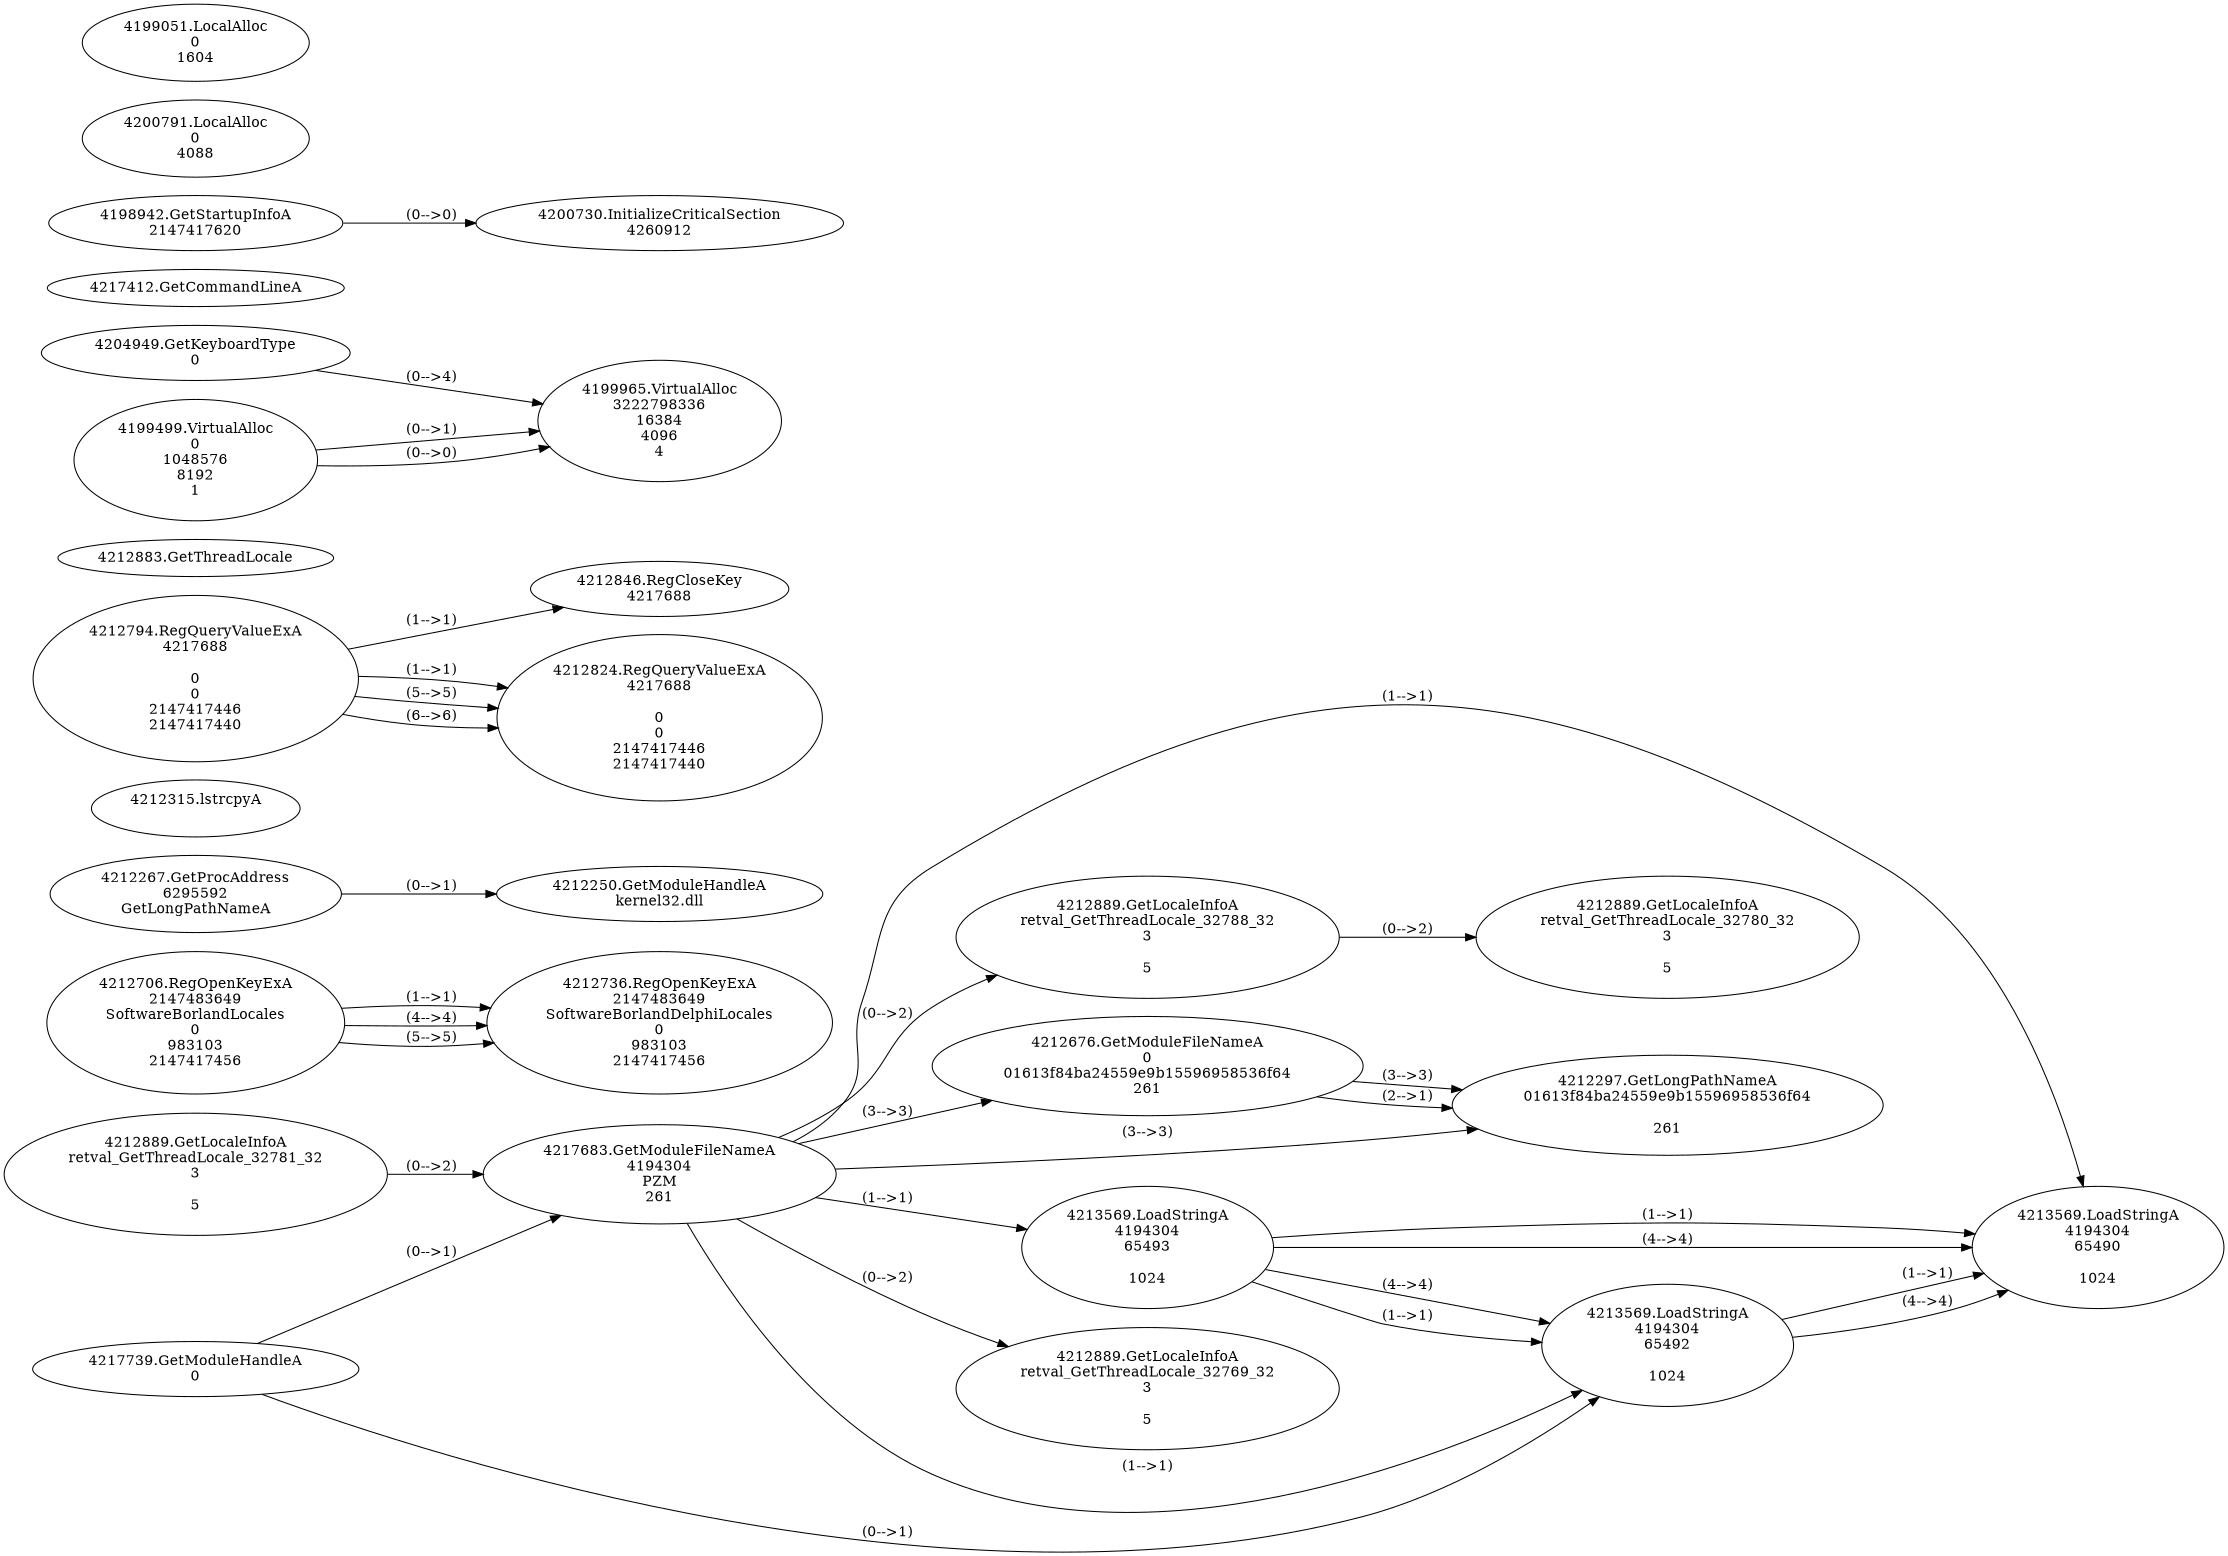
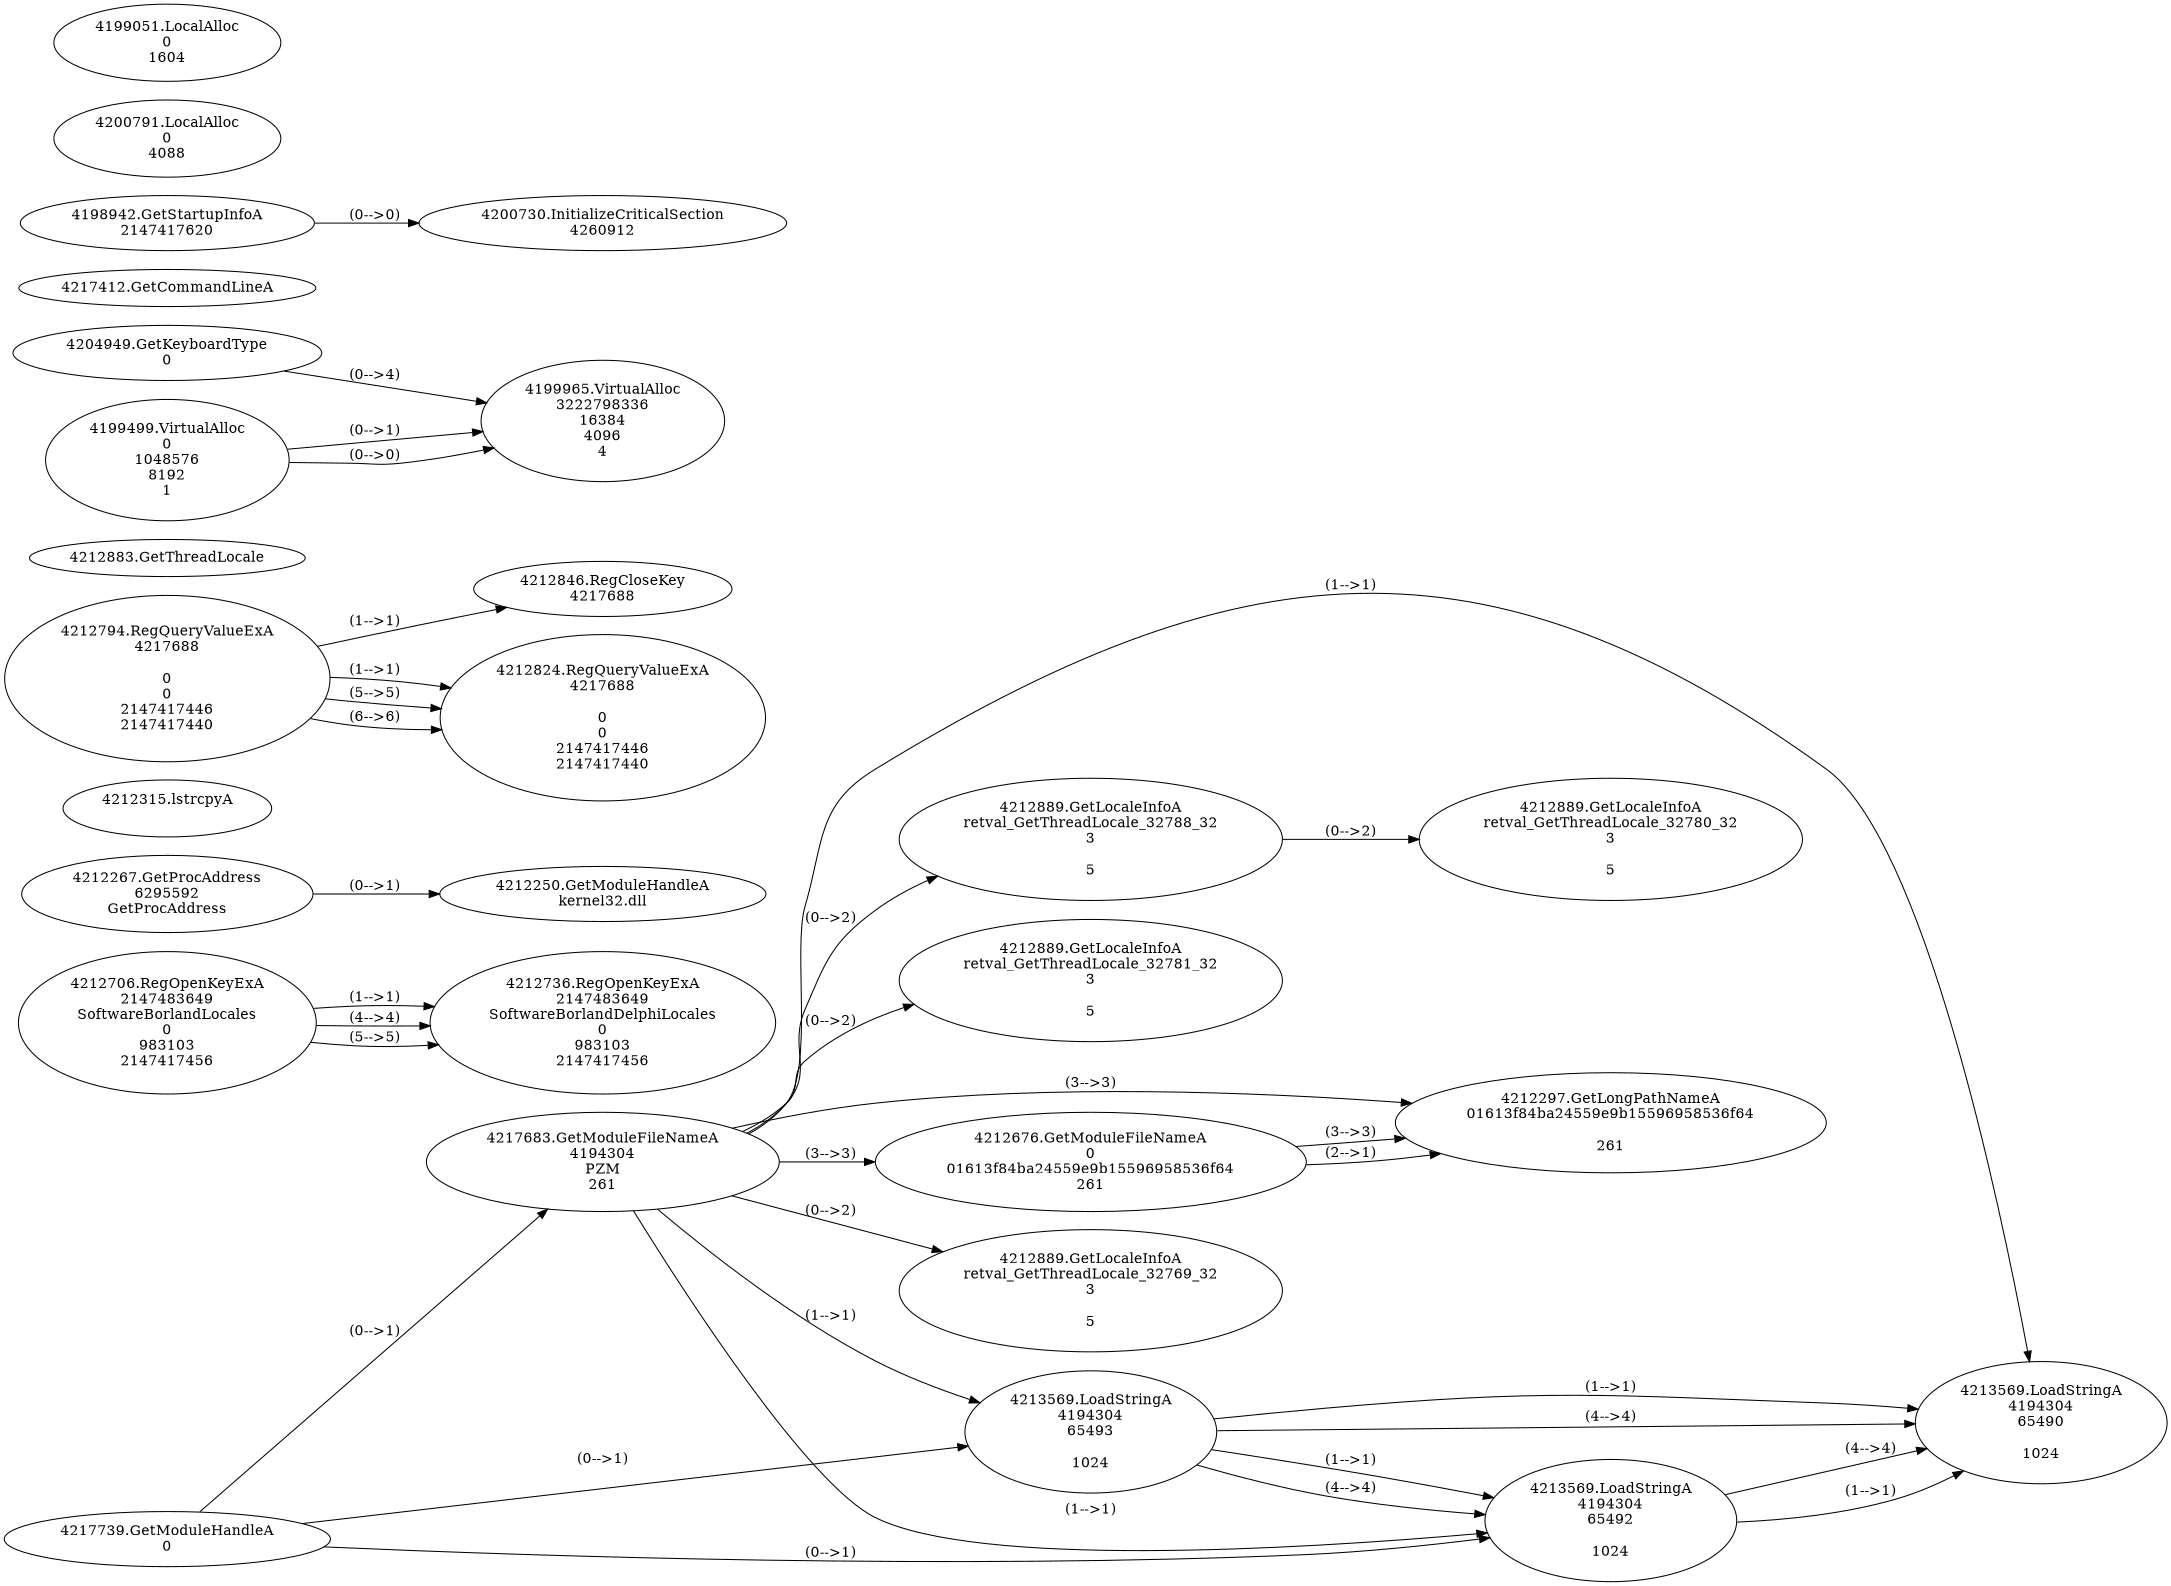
(196, 894) -> (167, 894)
(430, 1174) -> (810, 1057)
none -> (630, 1485)
